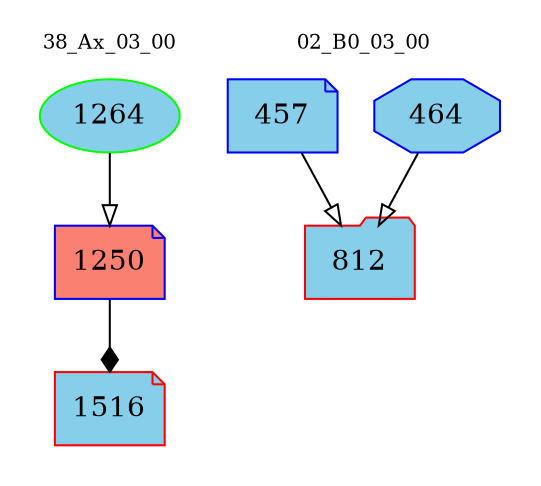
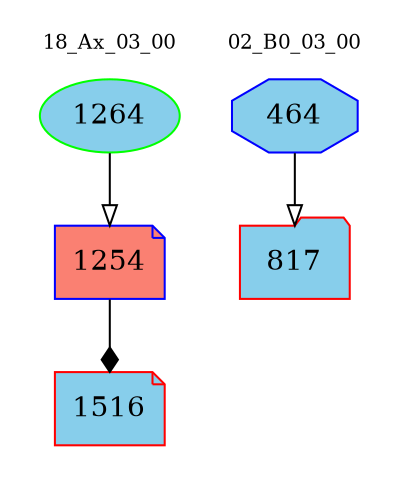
(110, 44) -> (110, 44)
(283, 116) -> none
(110, 262) -> (110, 262)
(360, 262) -> (295, 262)
